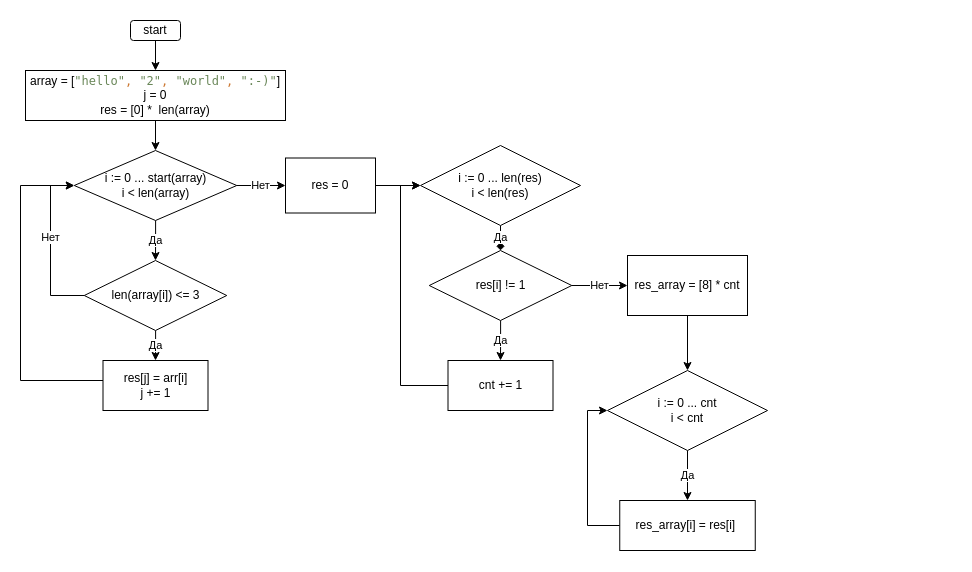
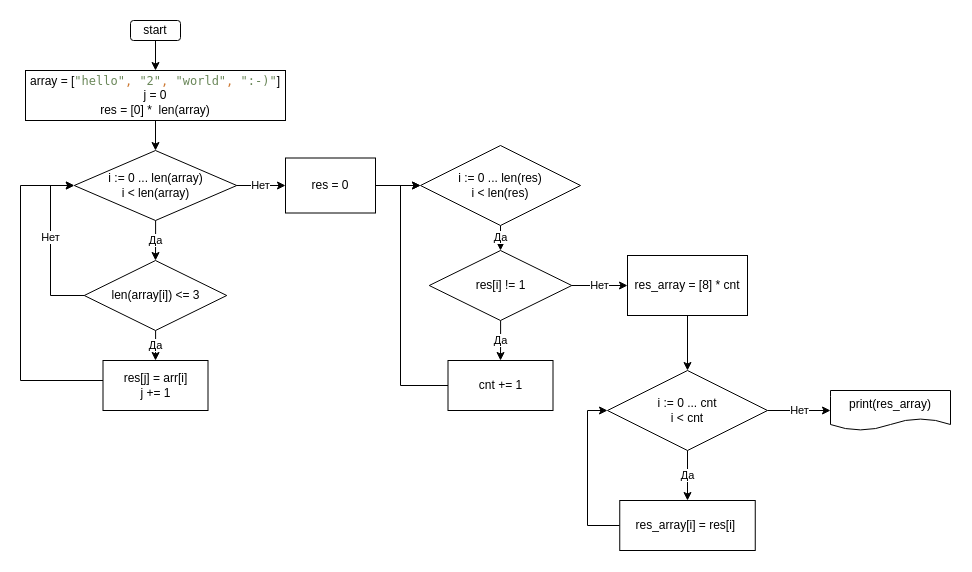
(156, 186) -> (156, 186)
(501, 246) -> (501, 244)
none -> (796, 411)
none -> (891, 411)
